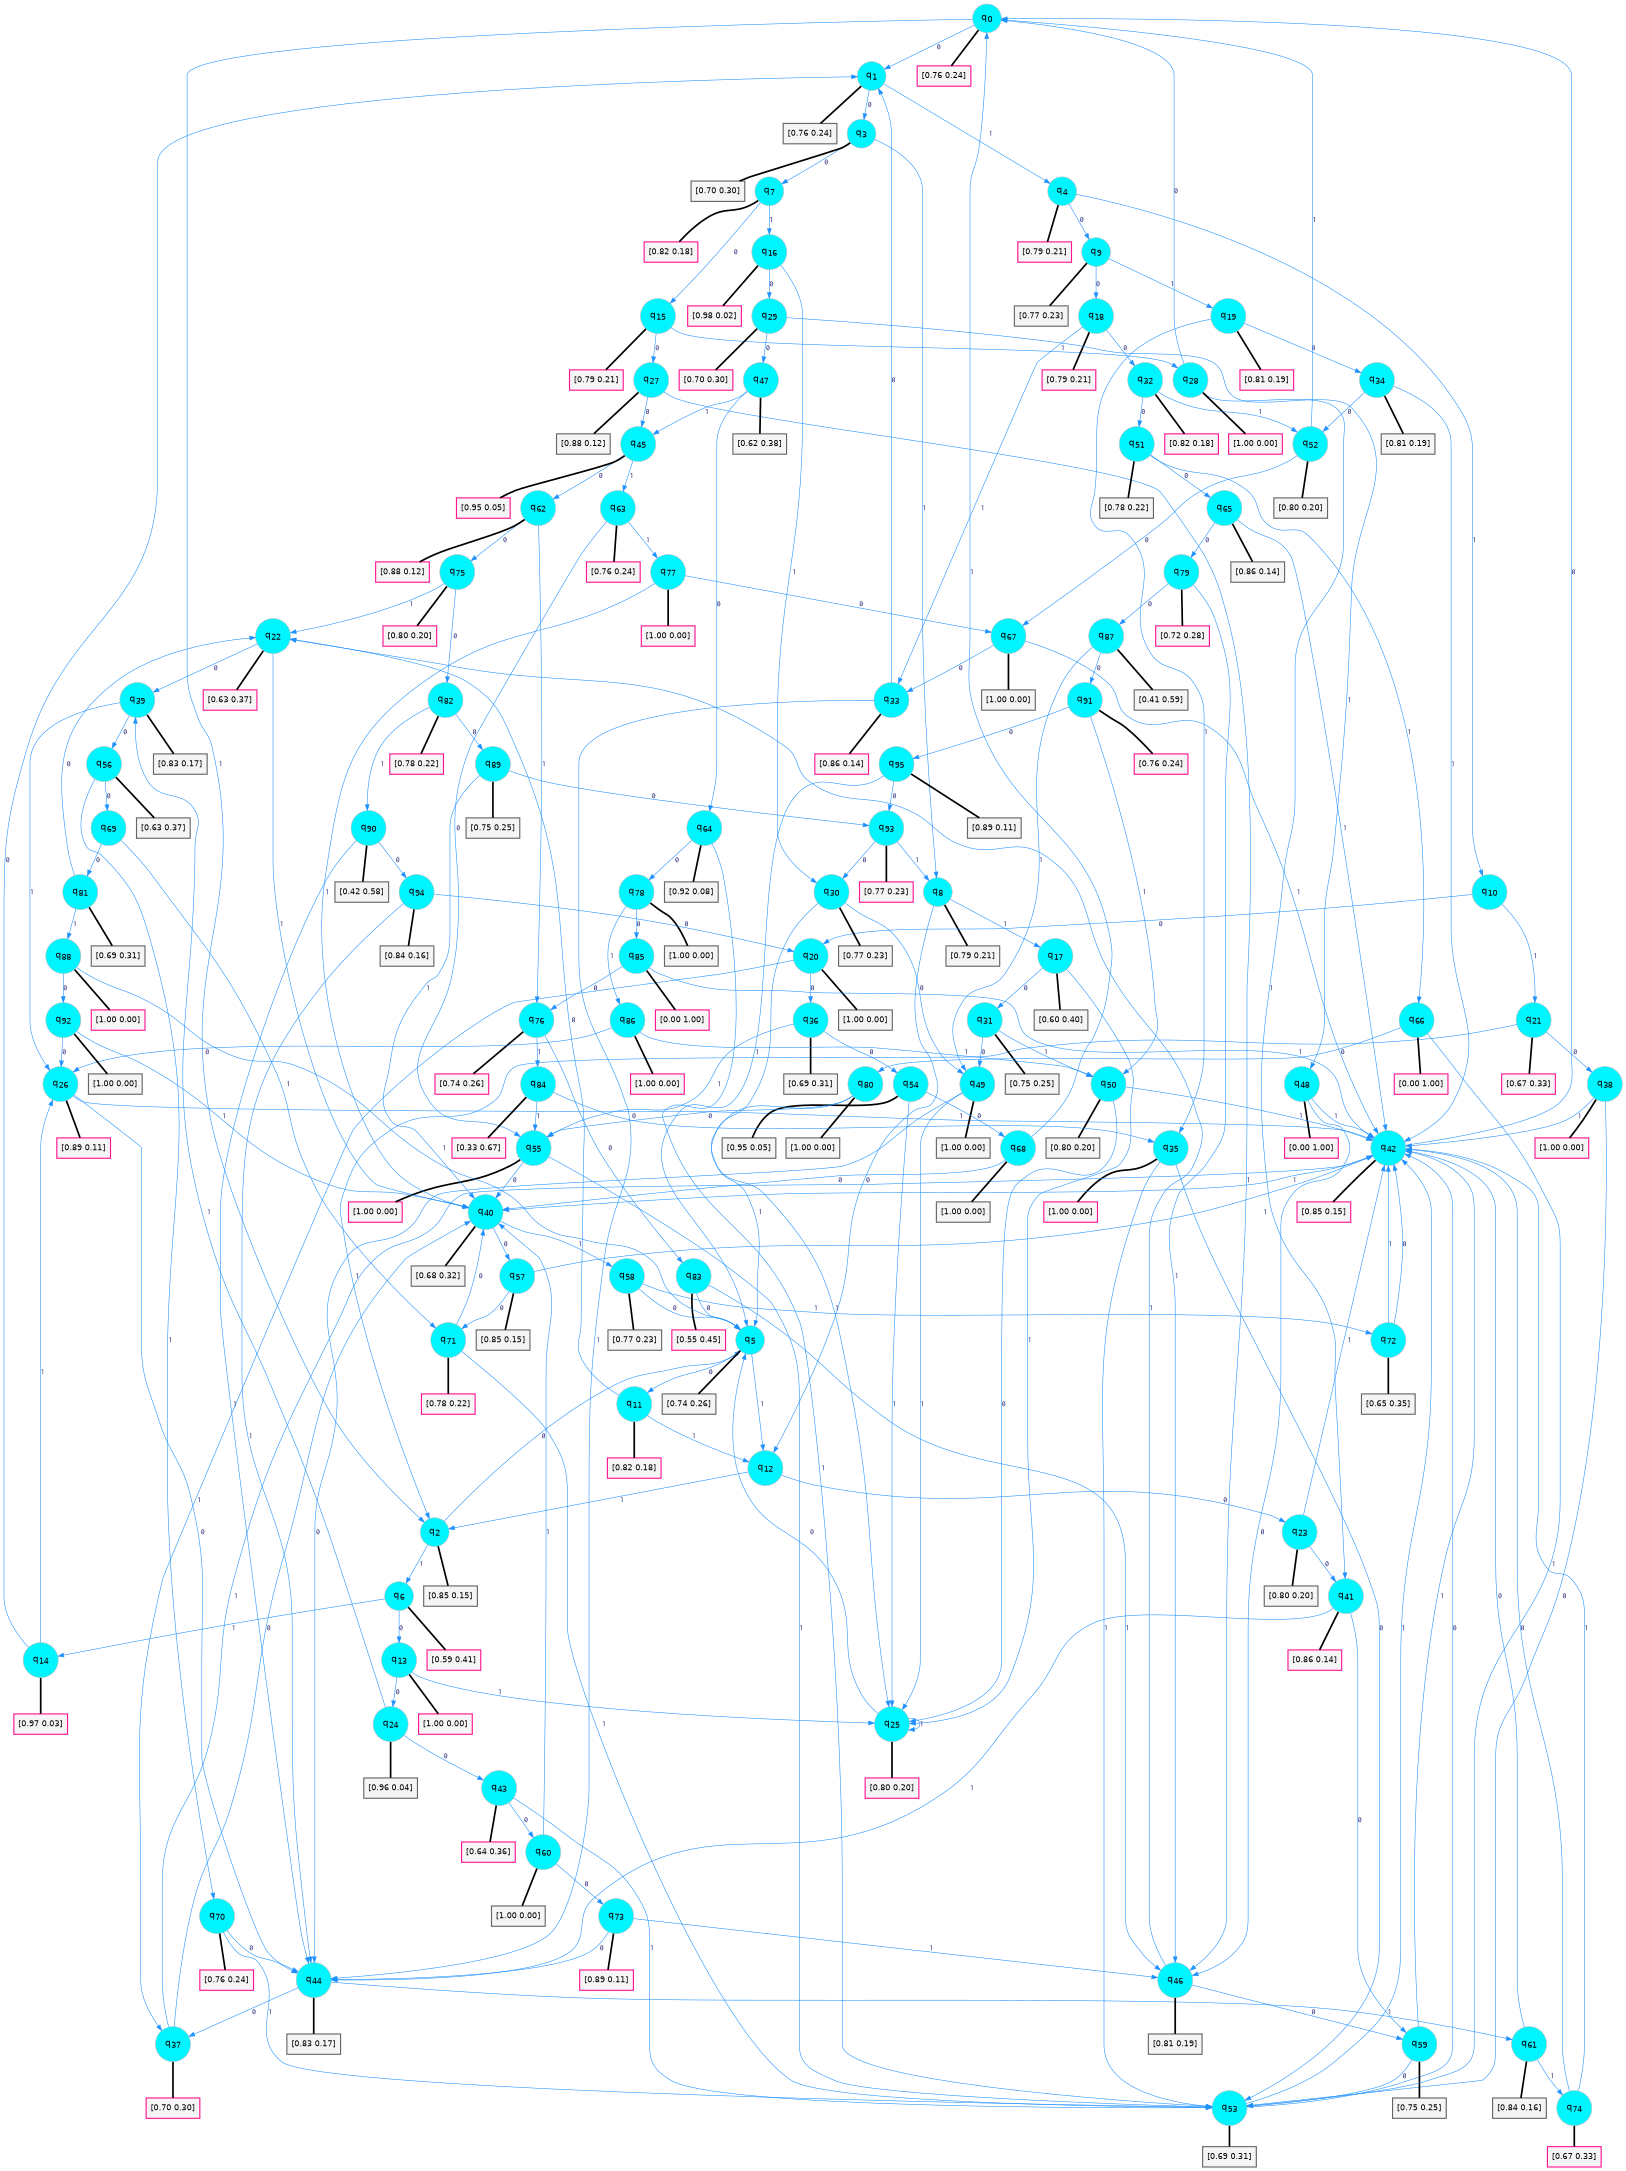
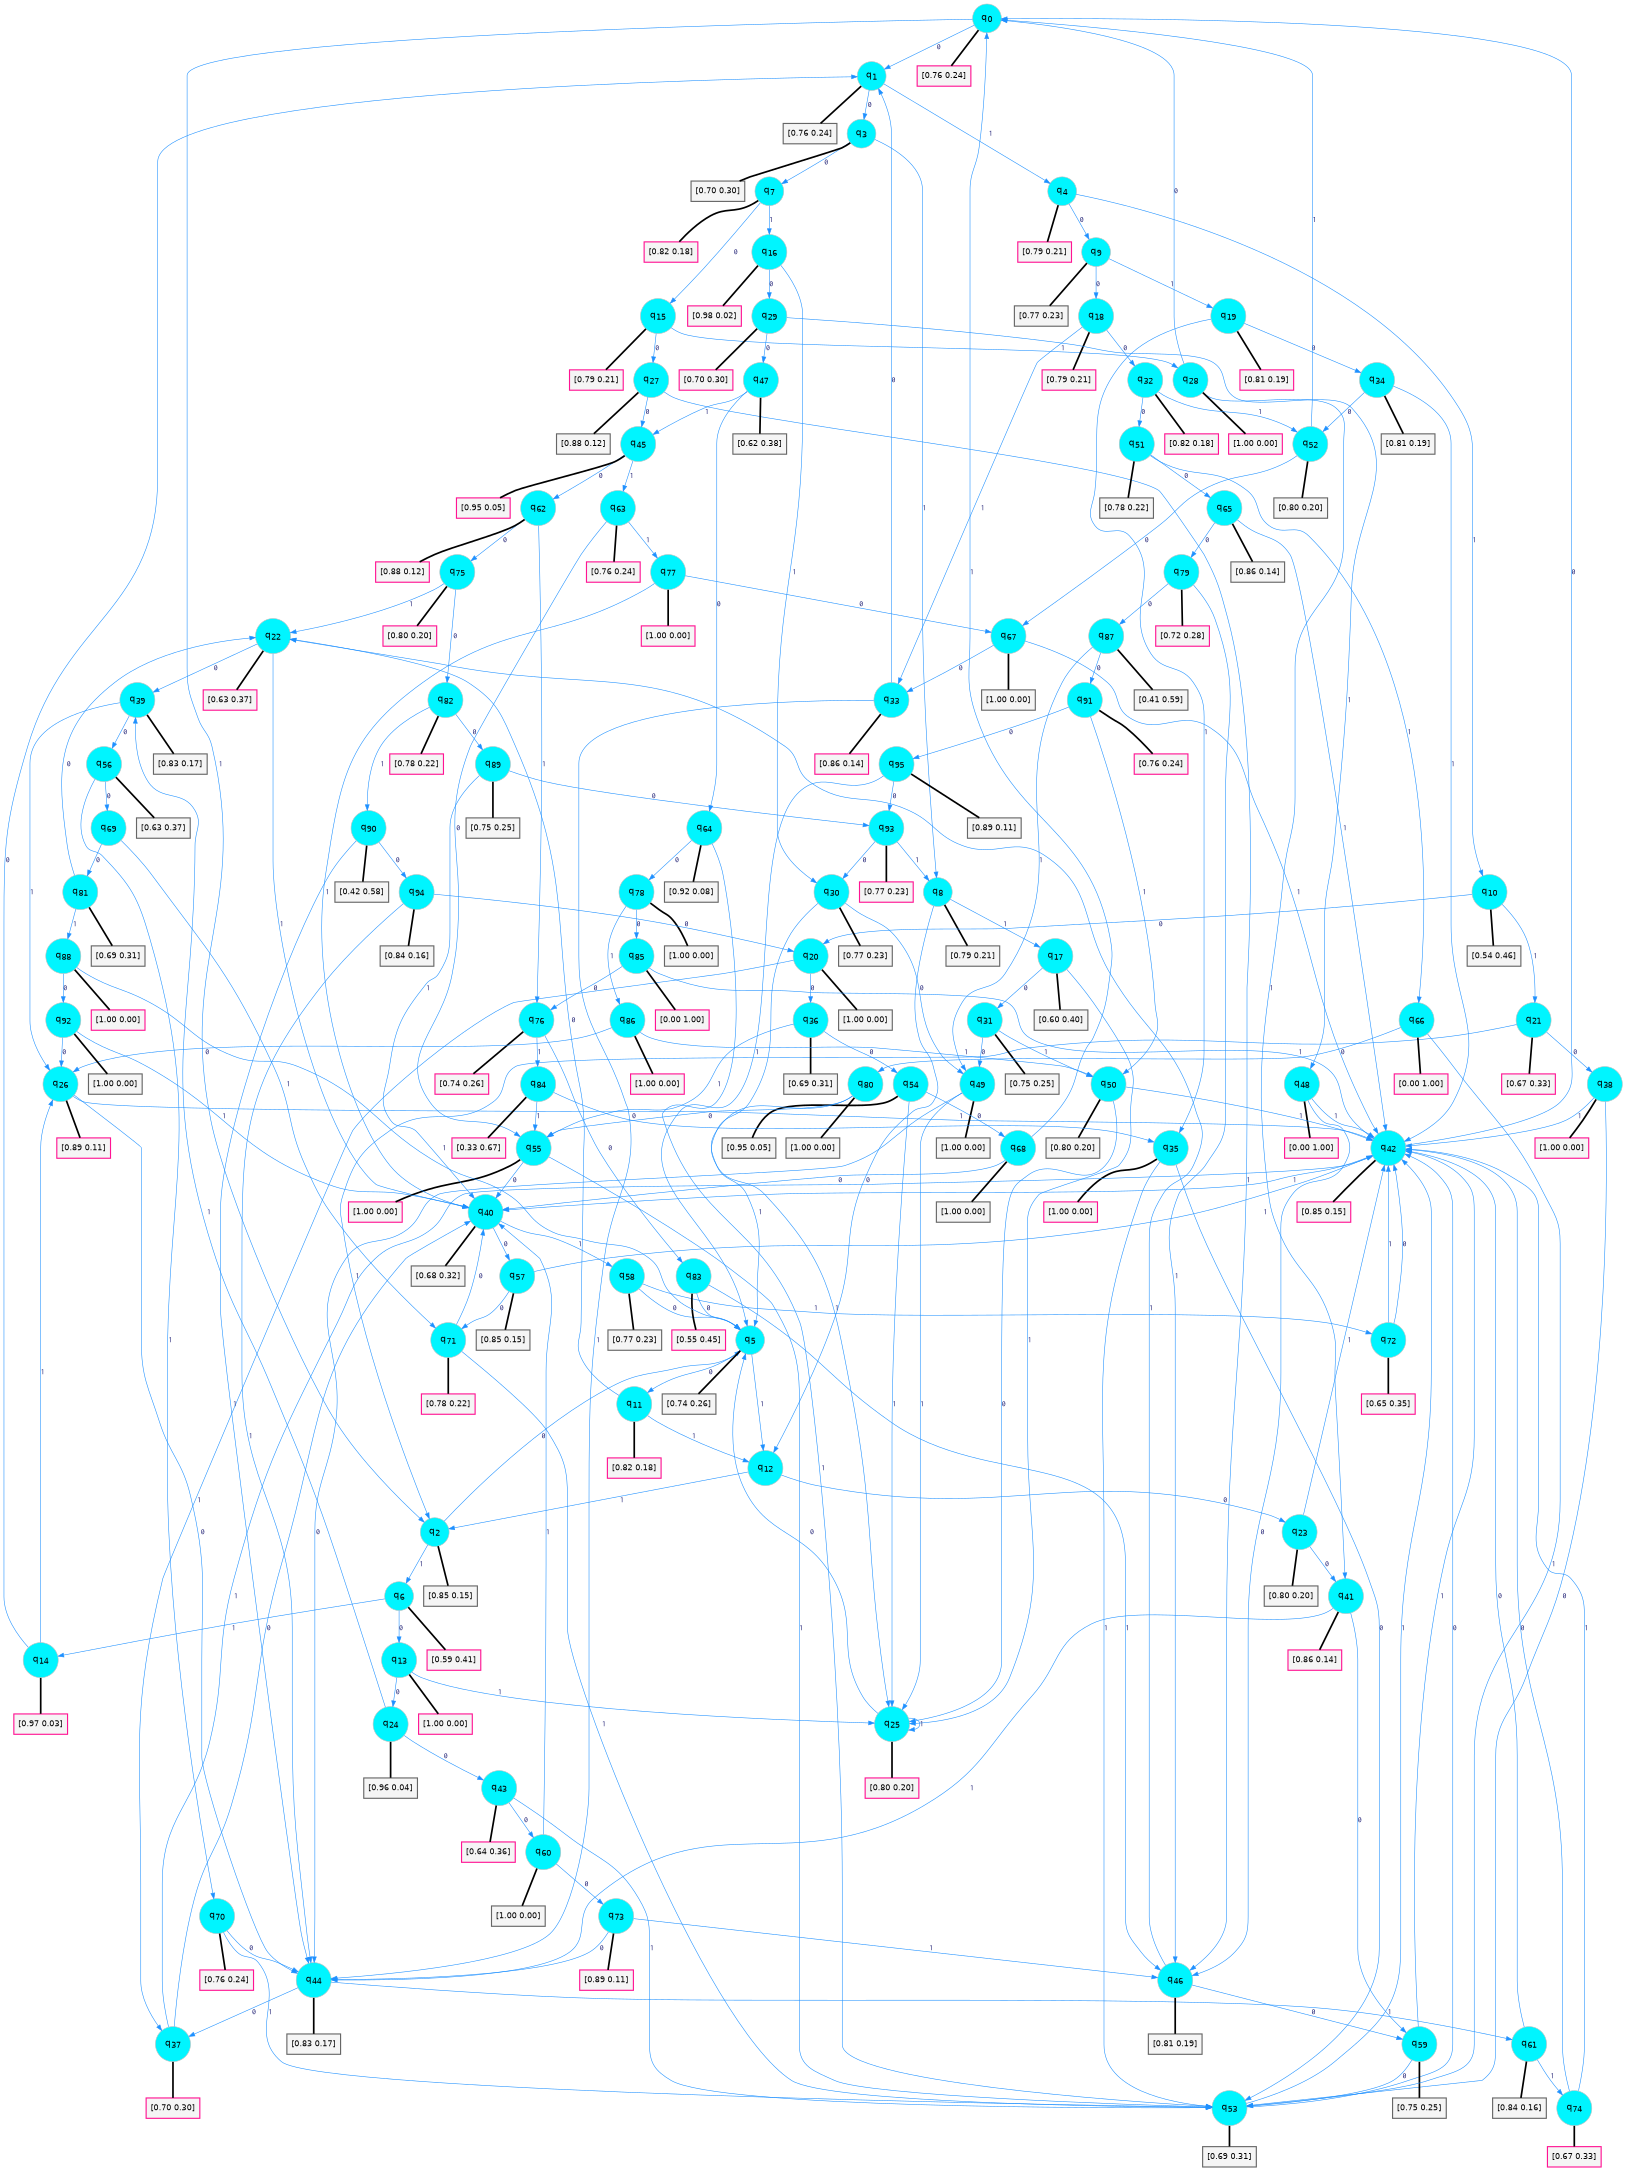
none -> (1494, 956)
(1388, 1404) -> (1388, 1404)
